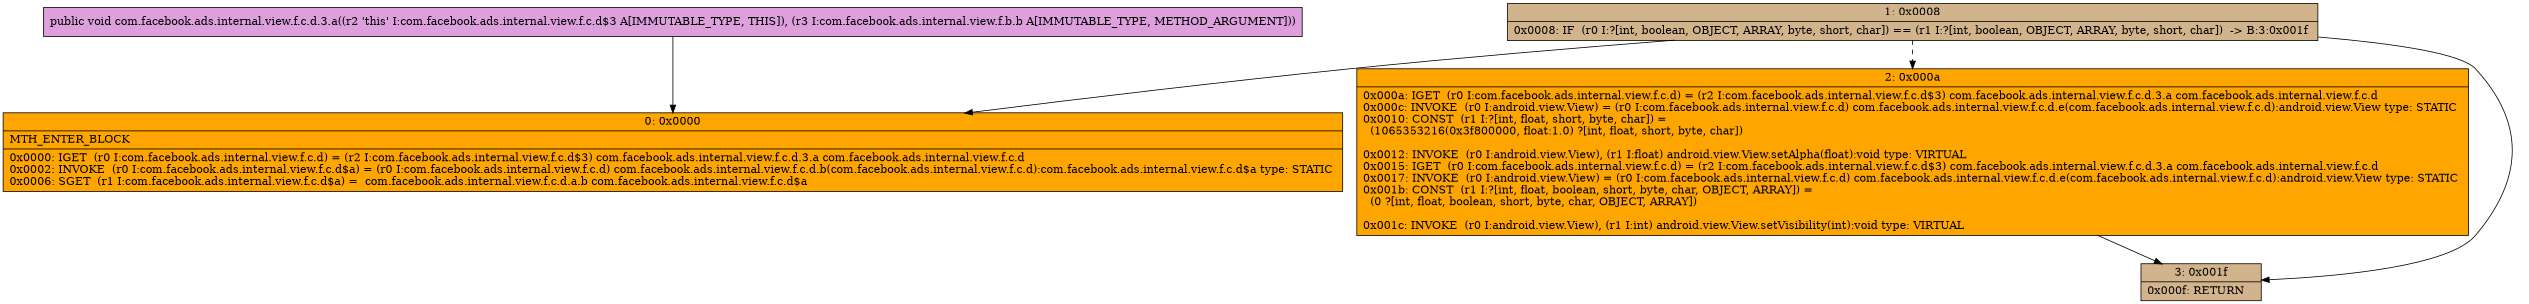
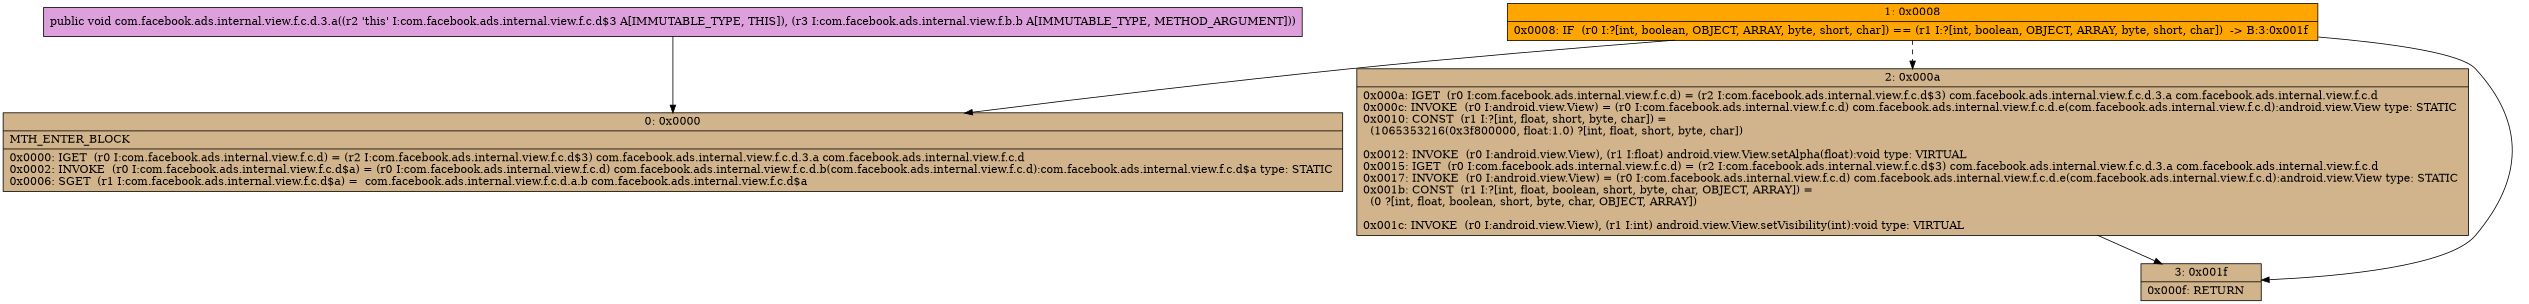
(1913, 22) -> (1913, 22)
(673, 152) -> (673, 152)
(1913, 152) -> (1913, 152)
